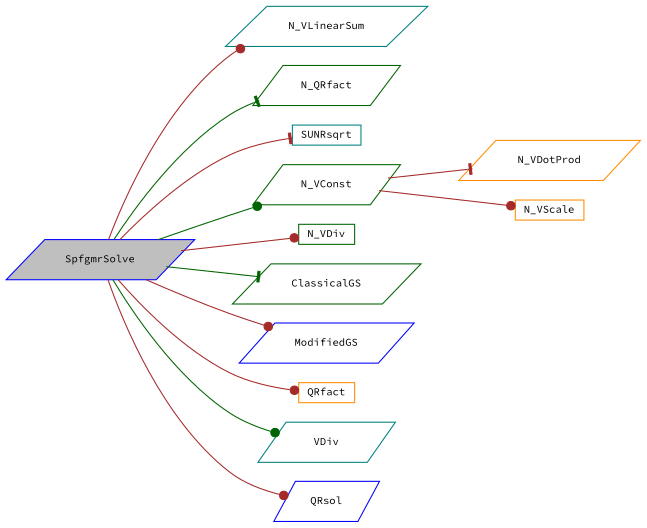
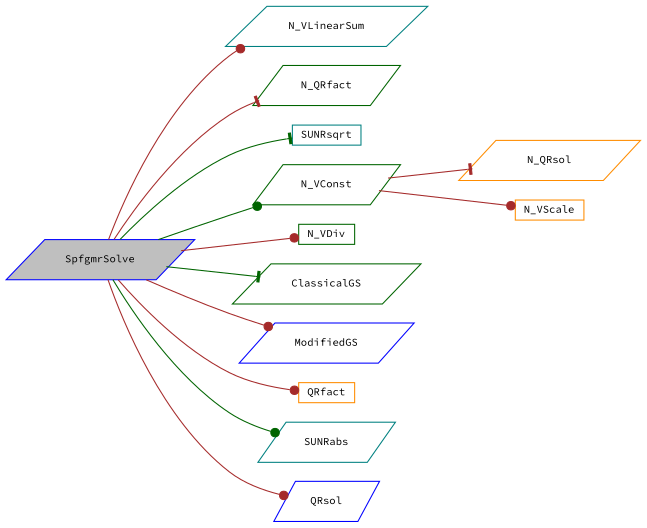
(550, 160) -> (550, 160)
(175, 161) -> (175, 161)
(195, 175) -> (195, 175)
(327, 442) -> (327, 442)
